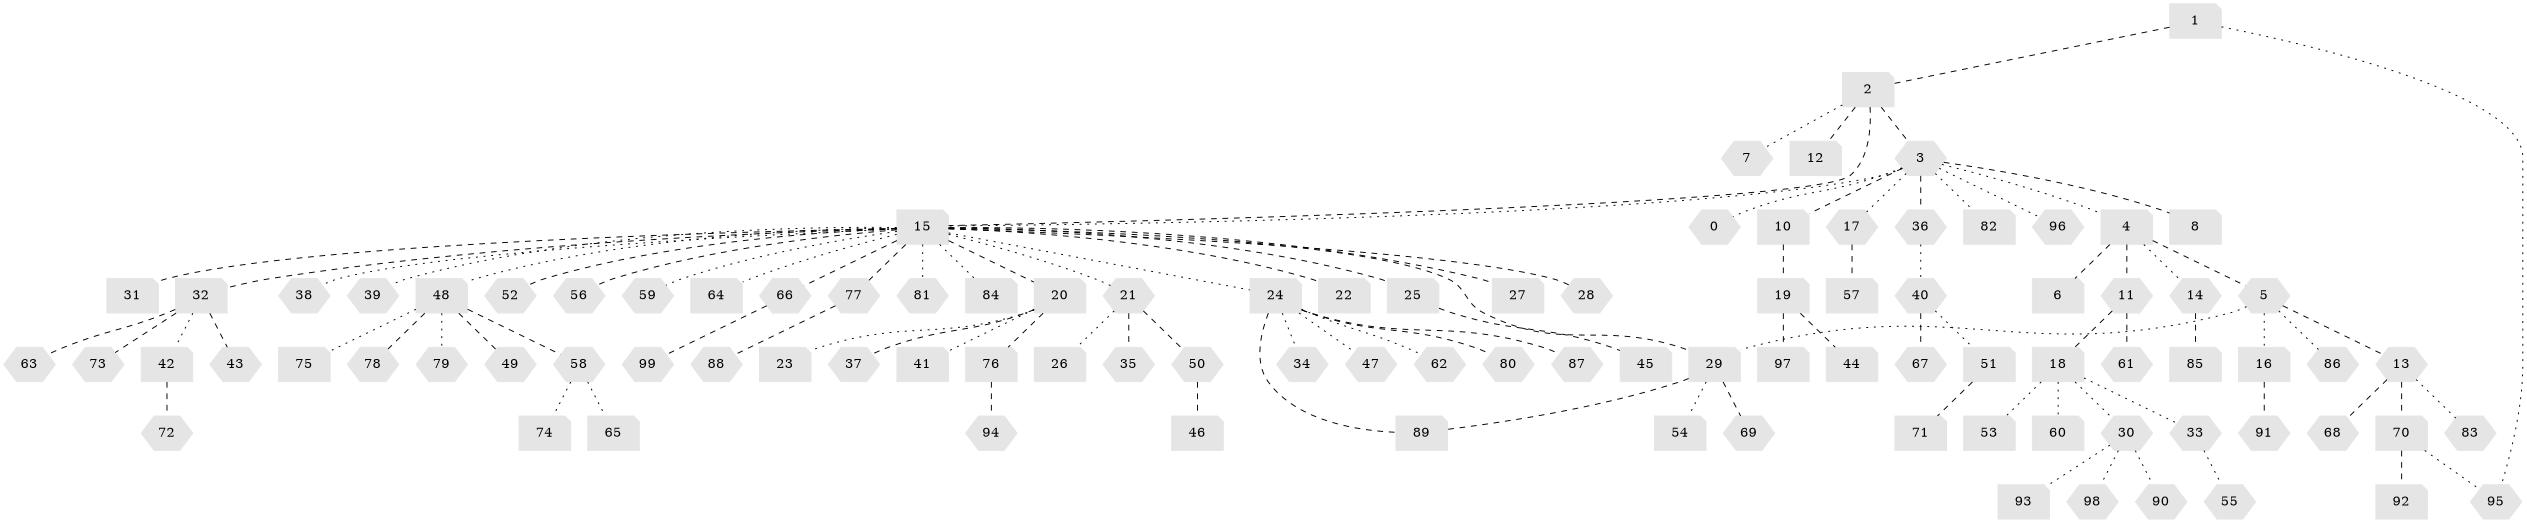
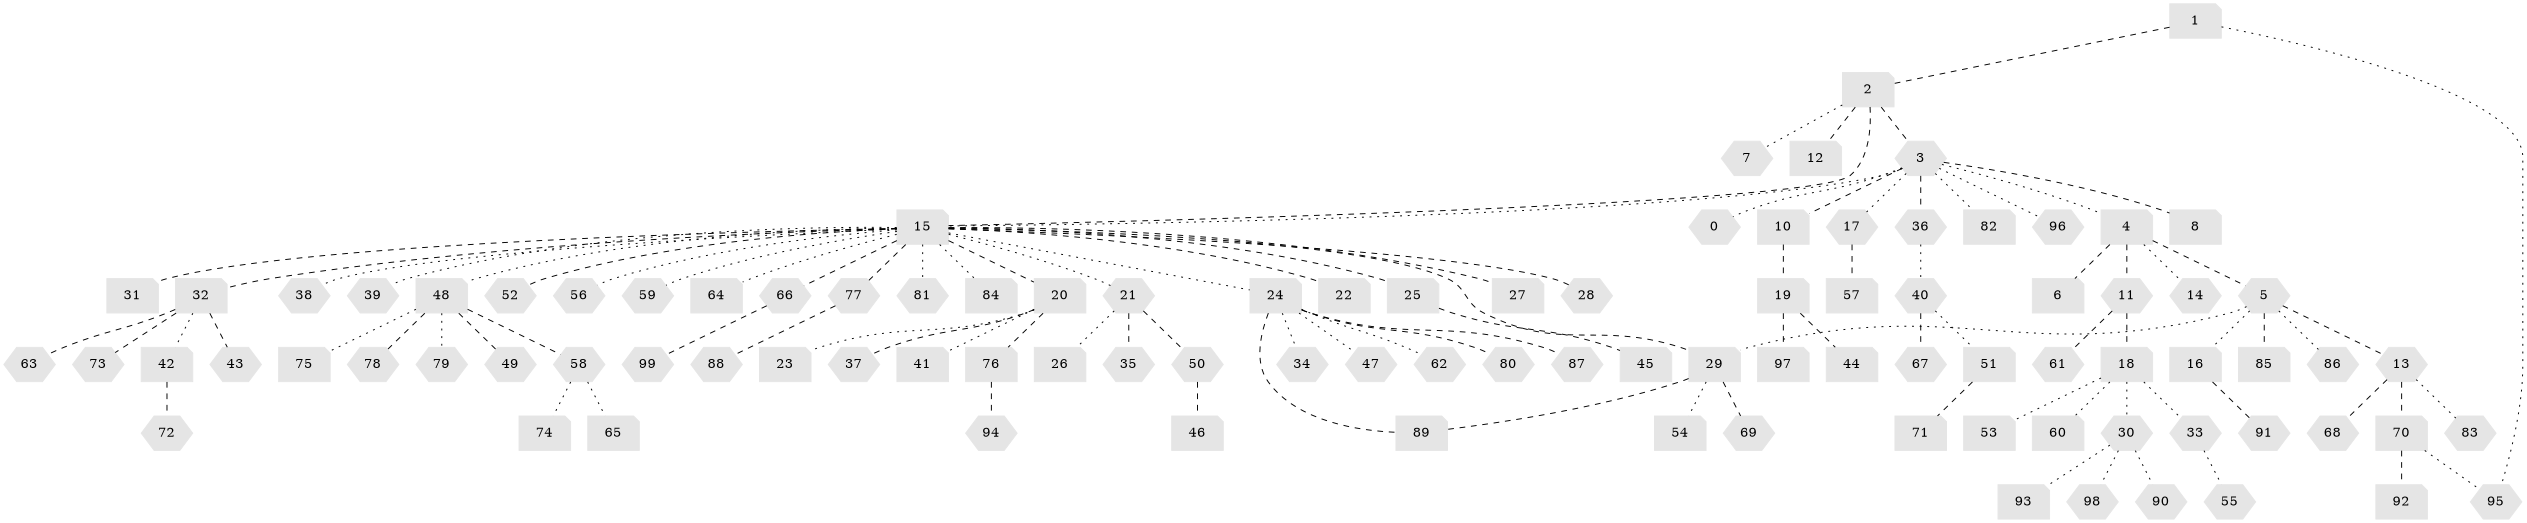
(745, 248) -> (745, 248)
(2196, 330) -> (2264, 330)
